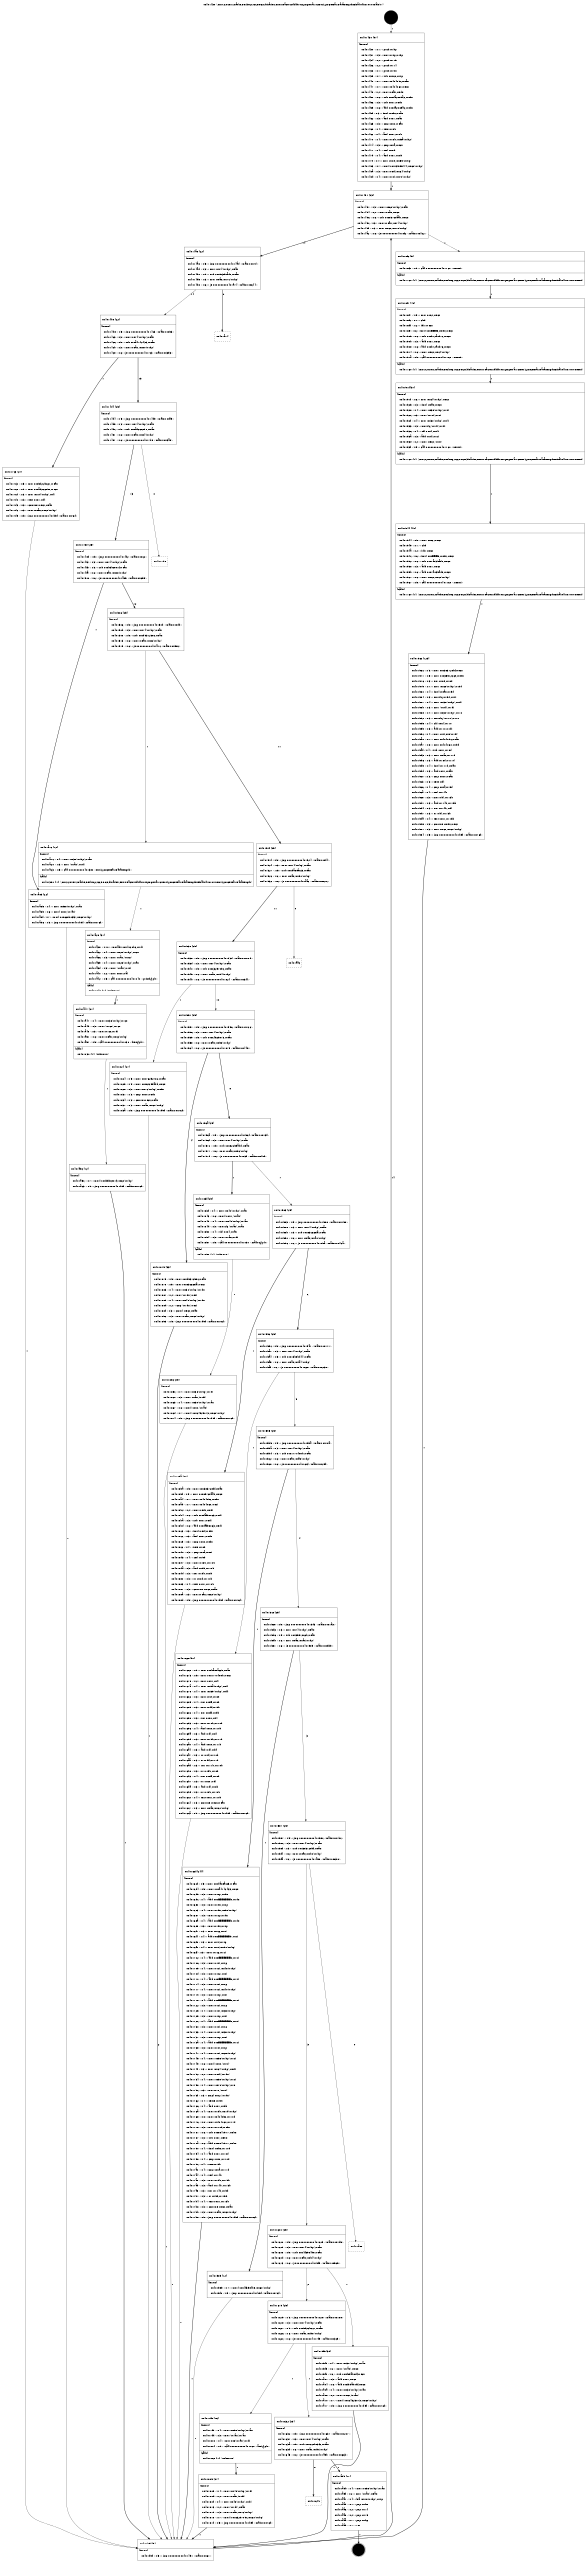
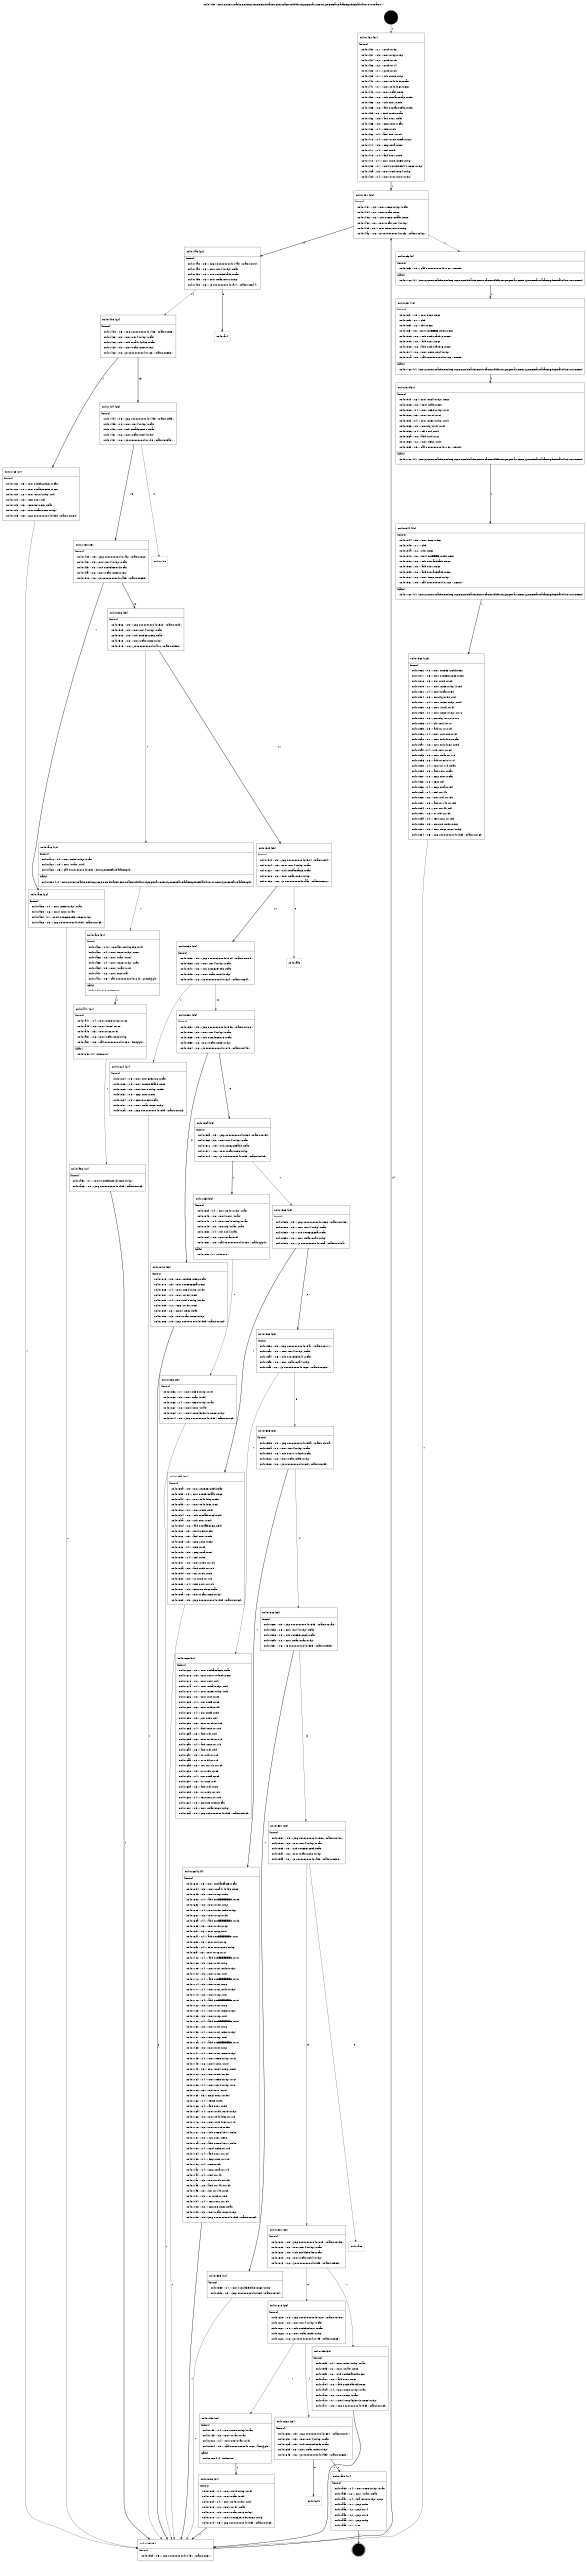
(423, 1784) -> (423, 1784)
(180, 2177) -> none
